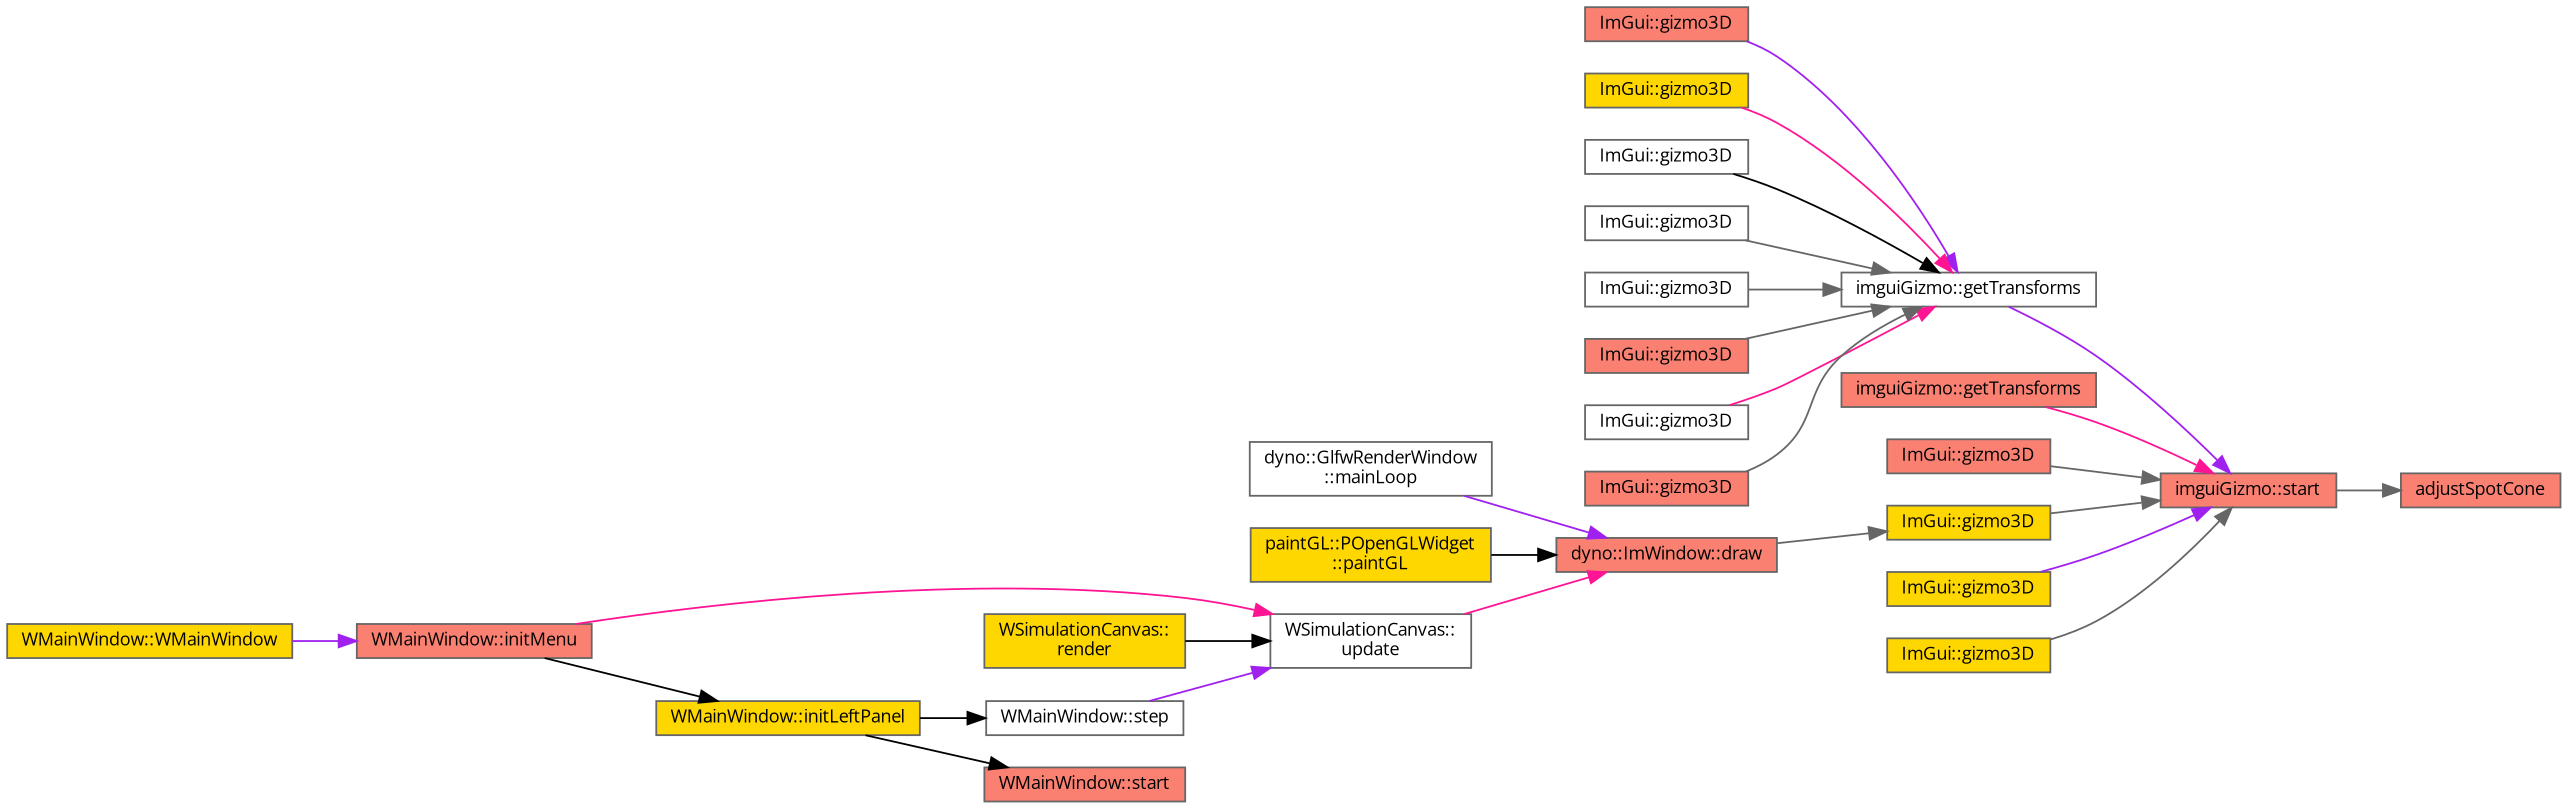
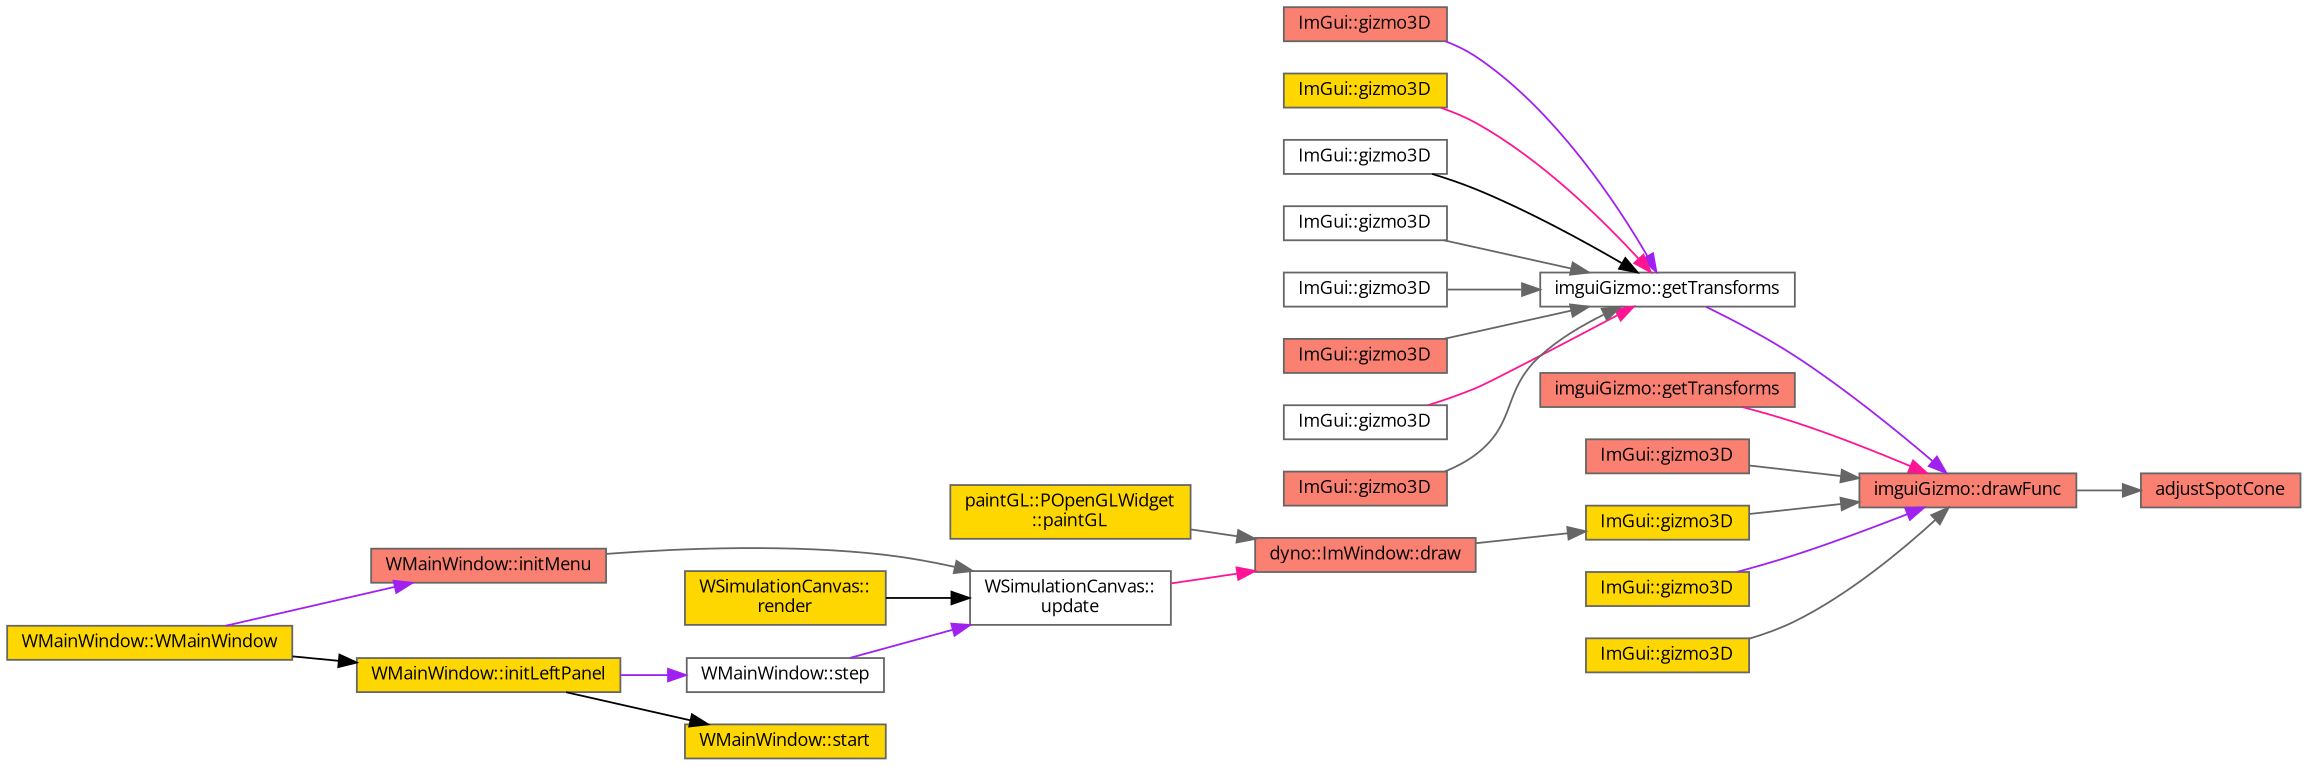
(1371, 469) -> none
(2248, 490) -> (1968, 490)
(1515, 555) -> (1214, 533)
(915, 591) -> (781, 548)
(622, 677) -> (316, 659)
(944, 718) -> (644, 675)
(1085, 784) -> (785, 741)
